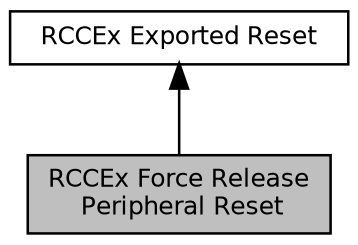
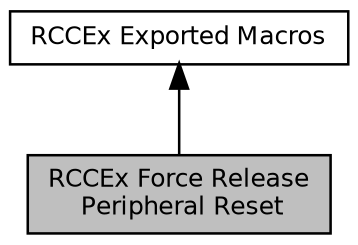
(179, 38) -> (179, 38)
